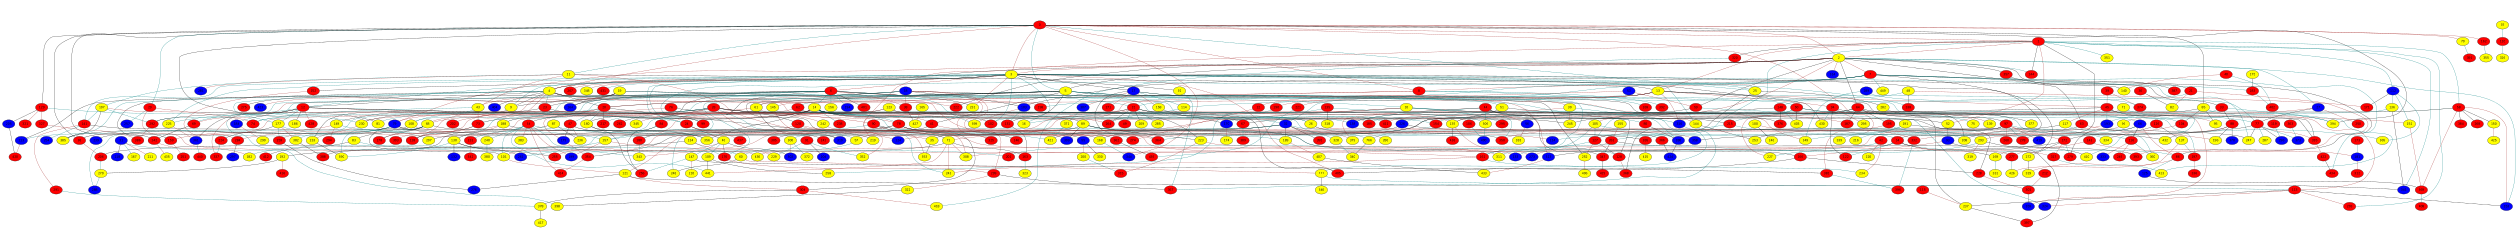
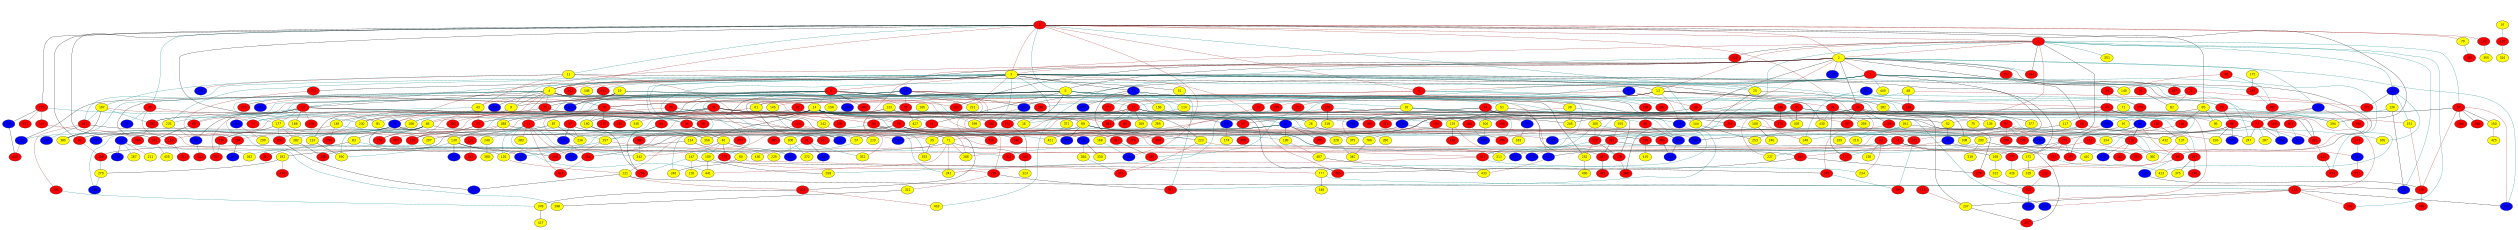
(850, 131) -> (850, 131)
(755, 132) -> none
none -> (2178, 173)
